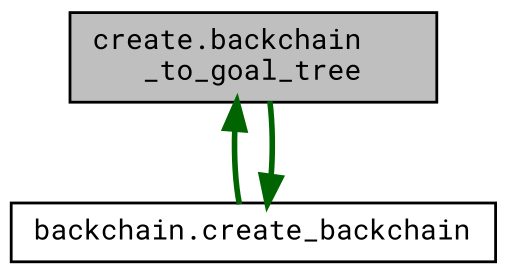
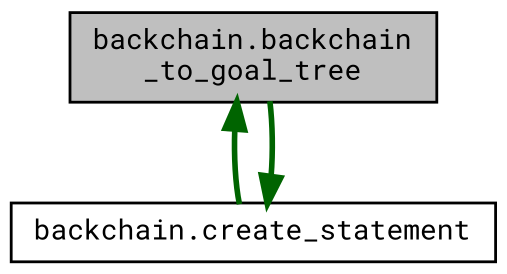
(253, 57) -> (253, 57)
(253, 232) -> (253, 232)
